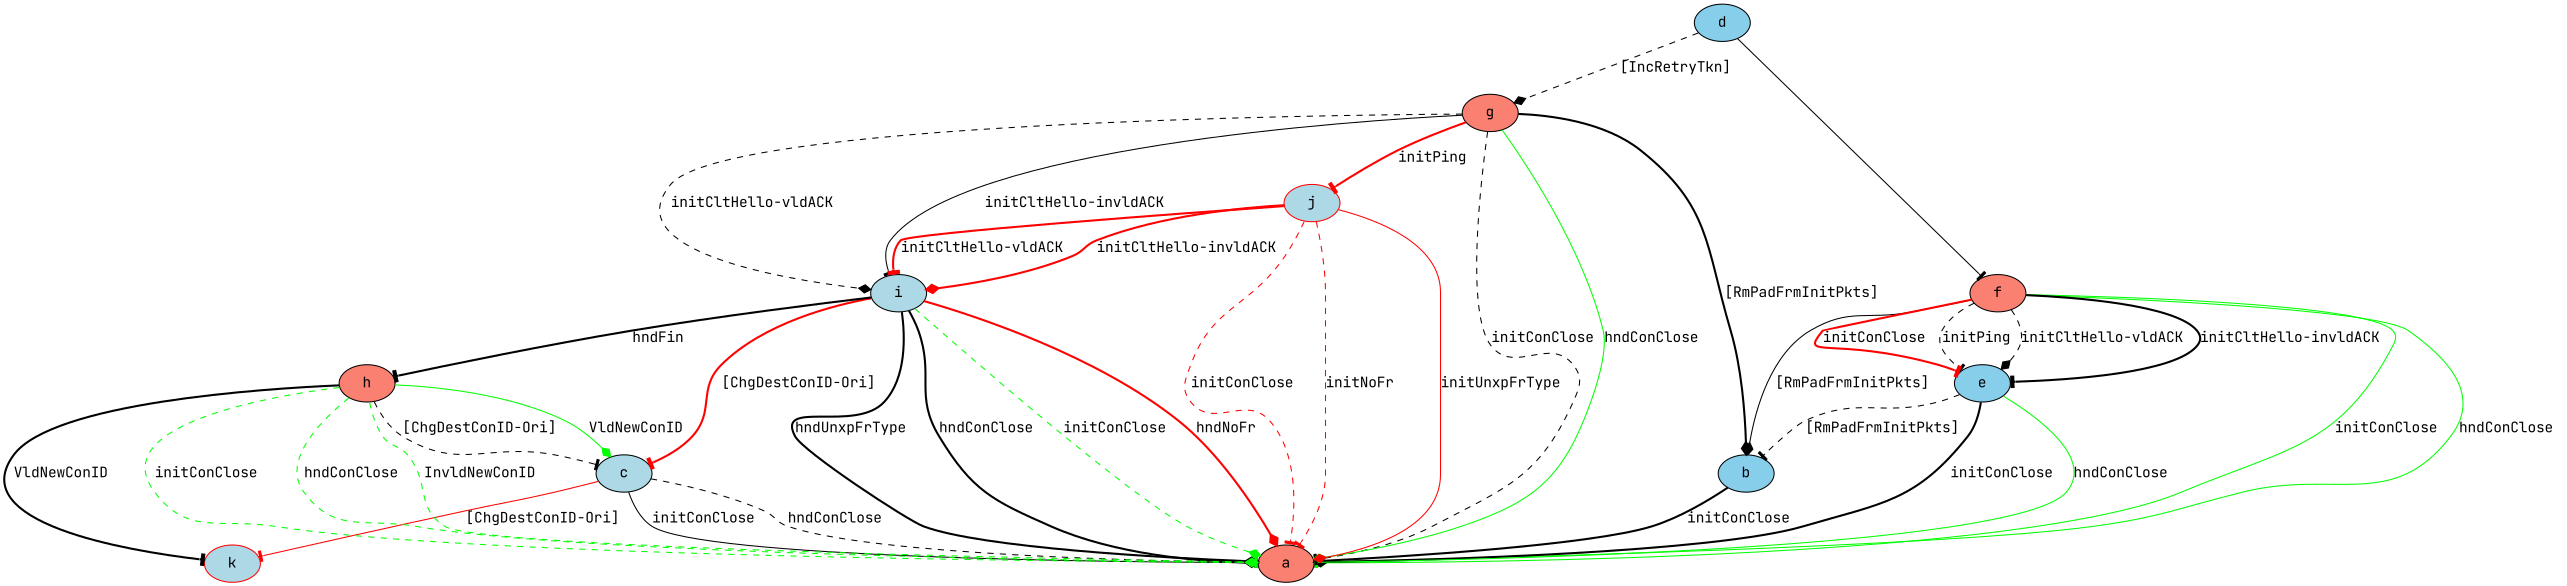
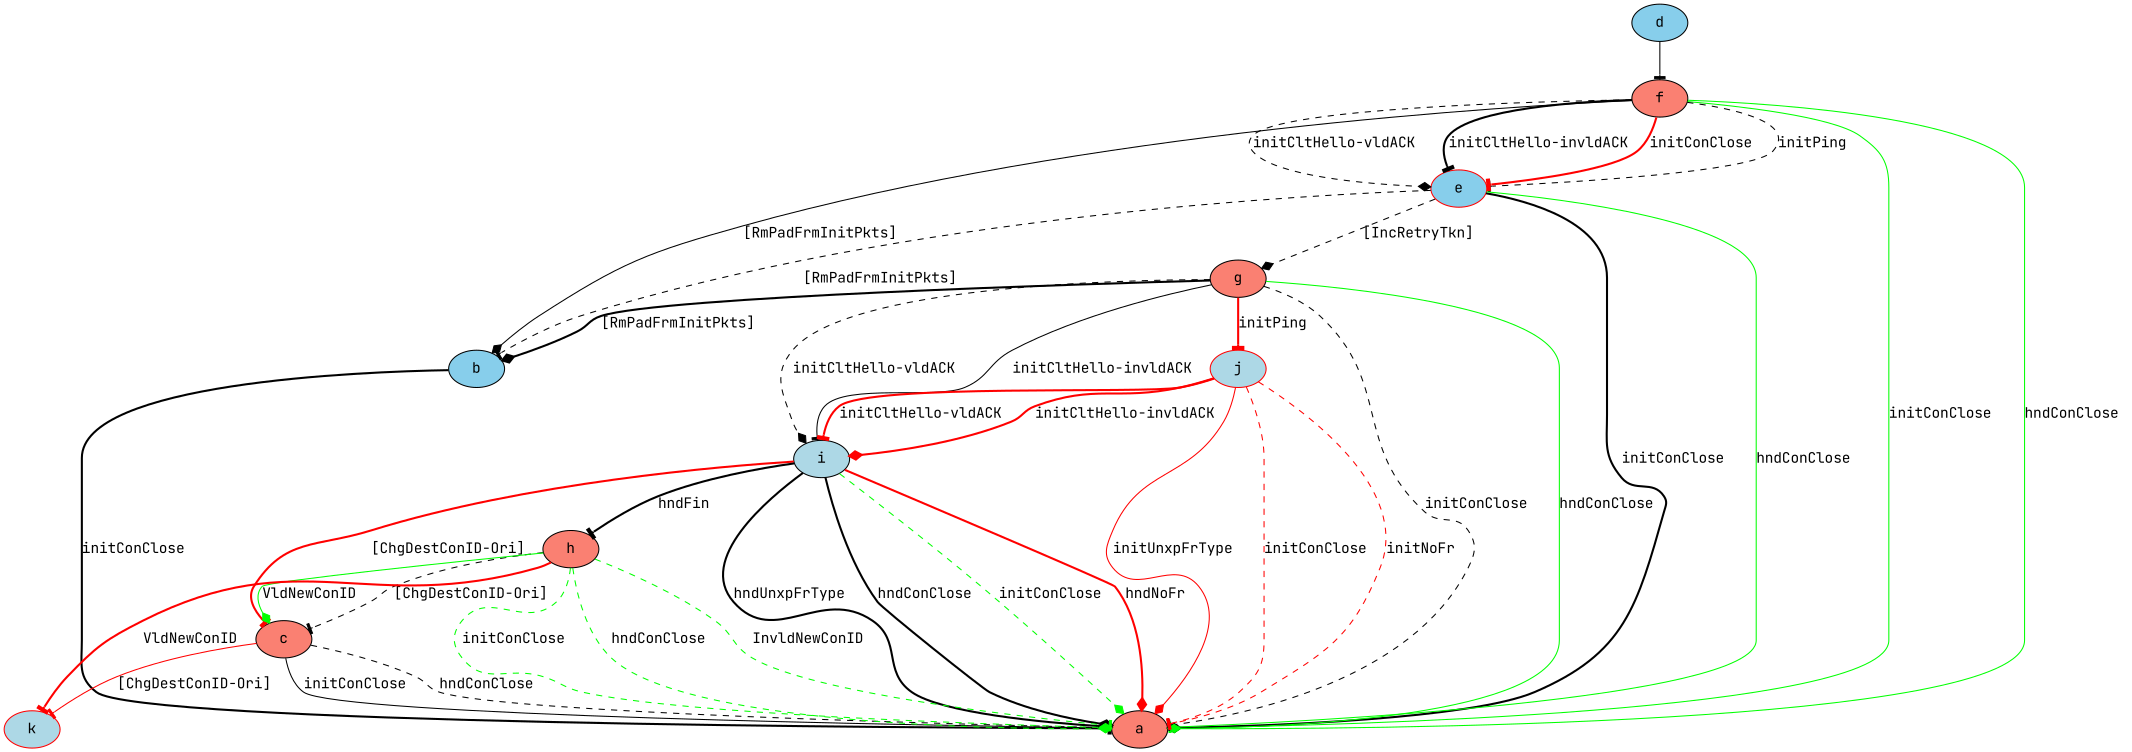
(1612, 66) -> (1354, 231)
(1982, 383) -> (1459, 189)
(51, 430) -> (238, 588)
(624, 474) -> (284, 639)
